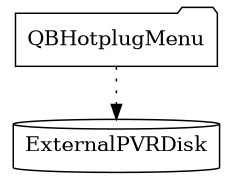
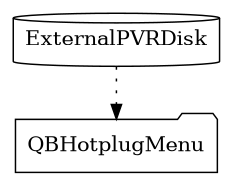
(116, 86) -> (116, 86)
